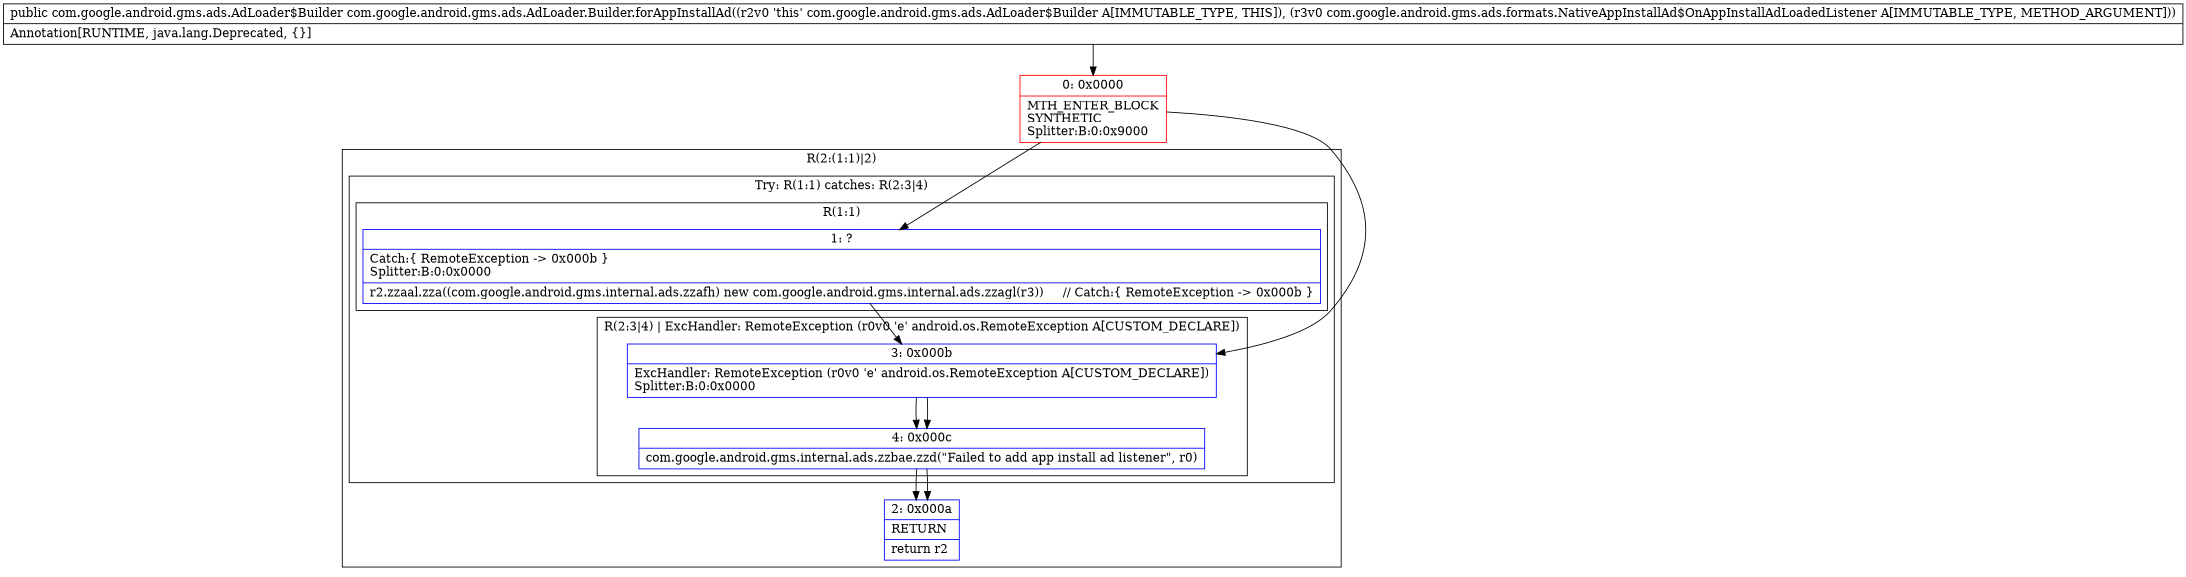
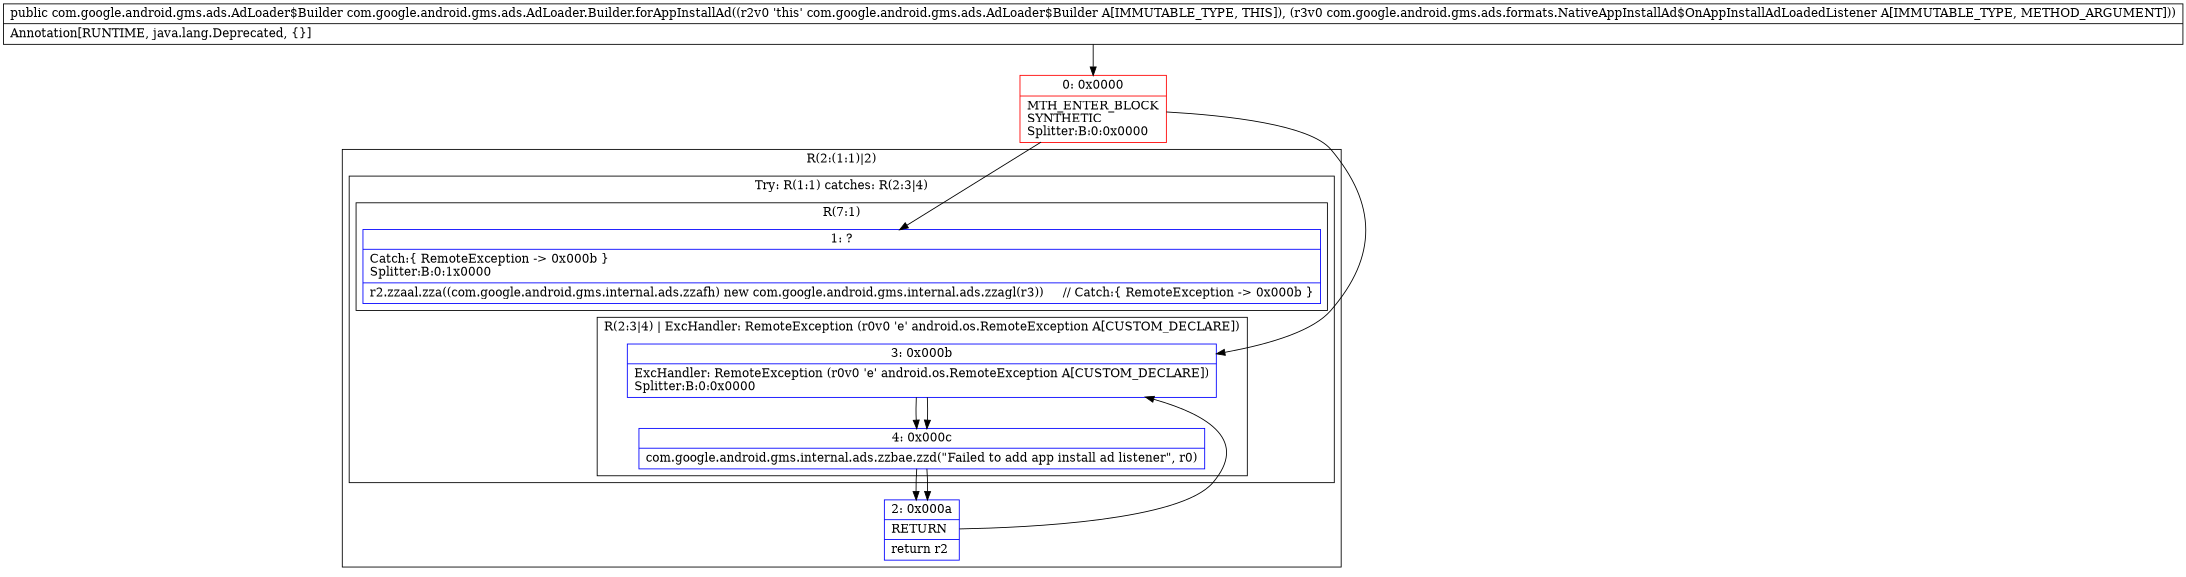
(1088, 132) -> (1088, 132)
(842, 213) -> (842, 213)
(431, 272) -> (431, 272)
(885, 323) -> (1153, 510)
